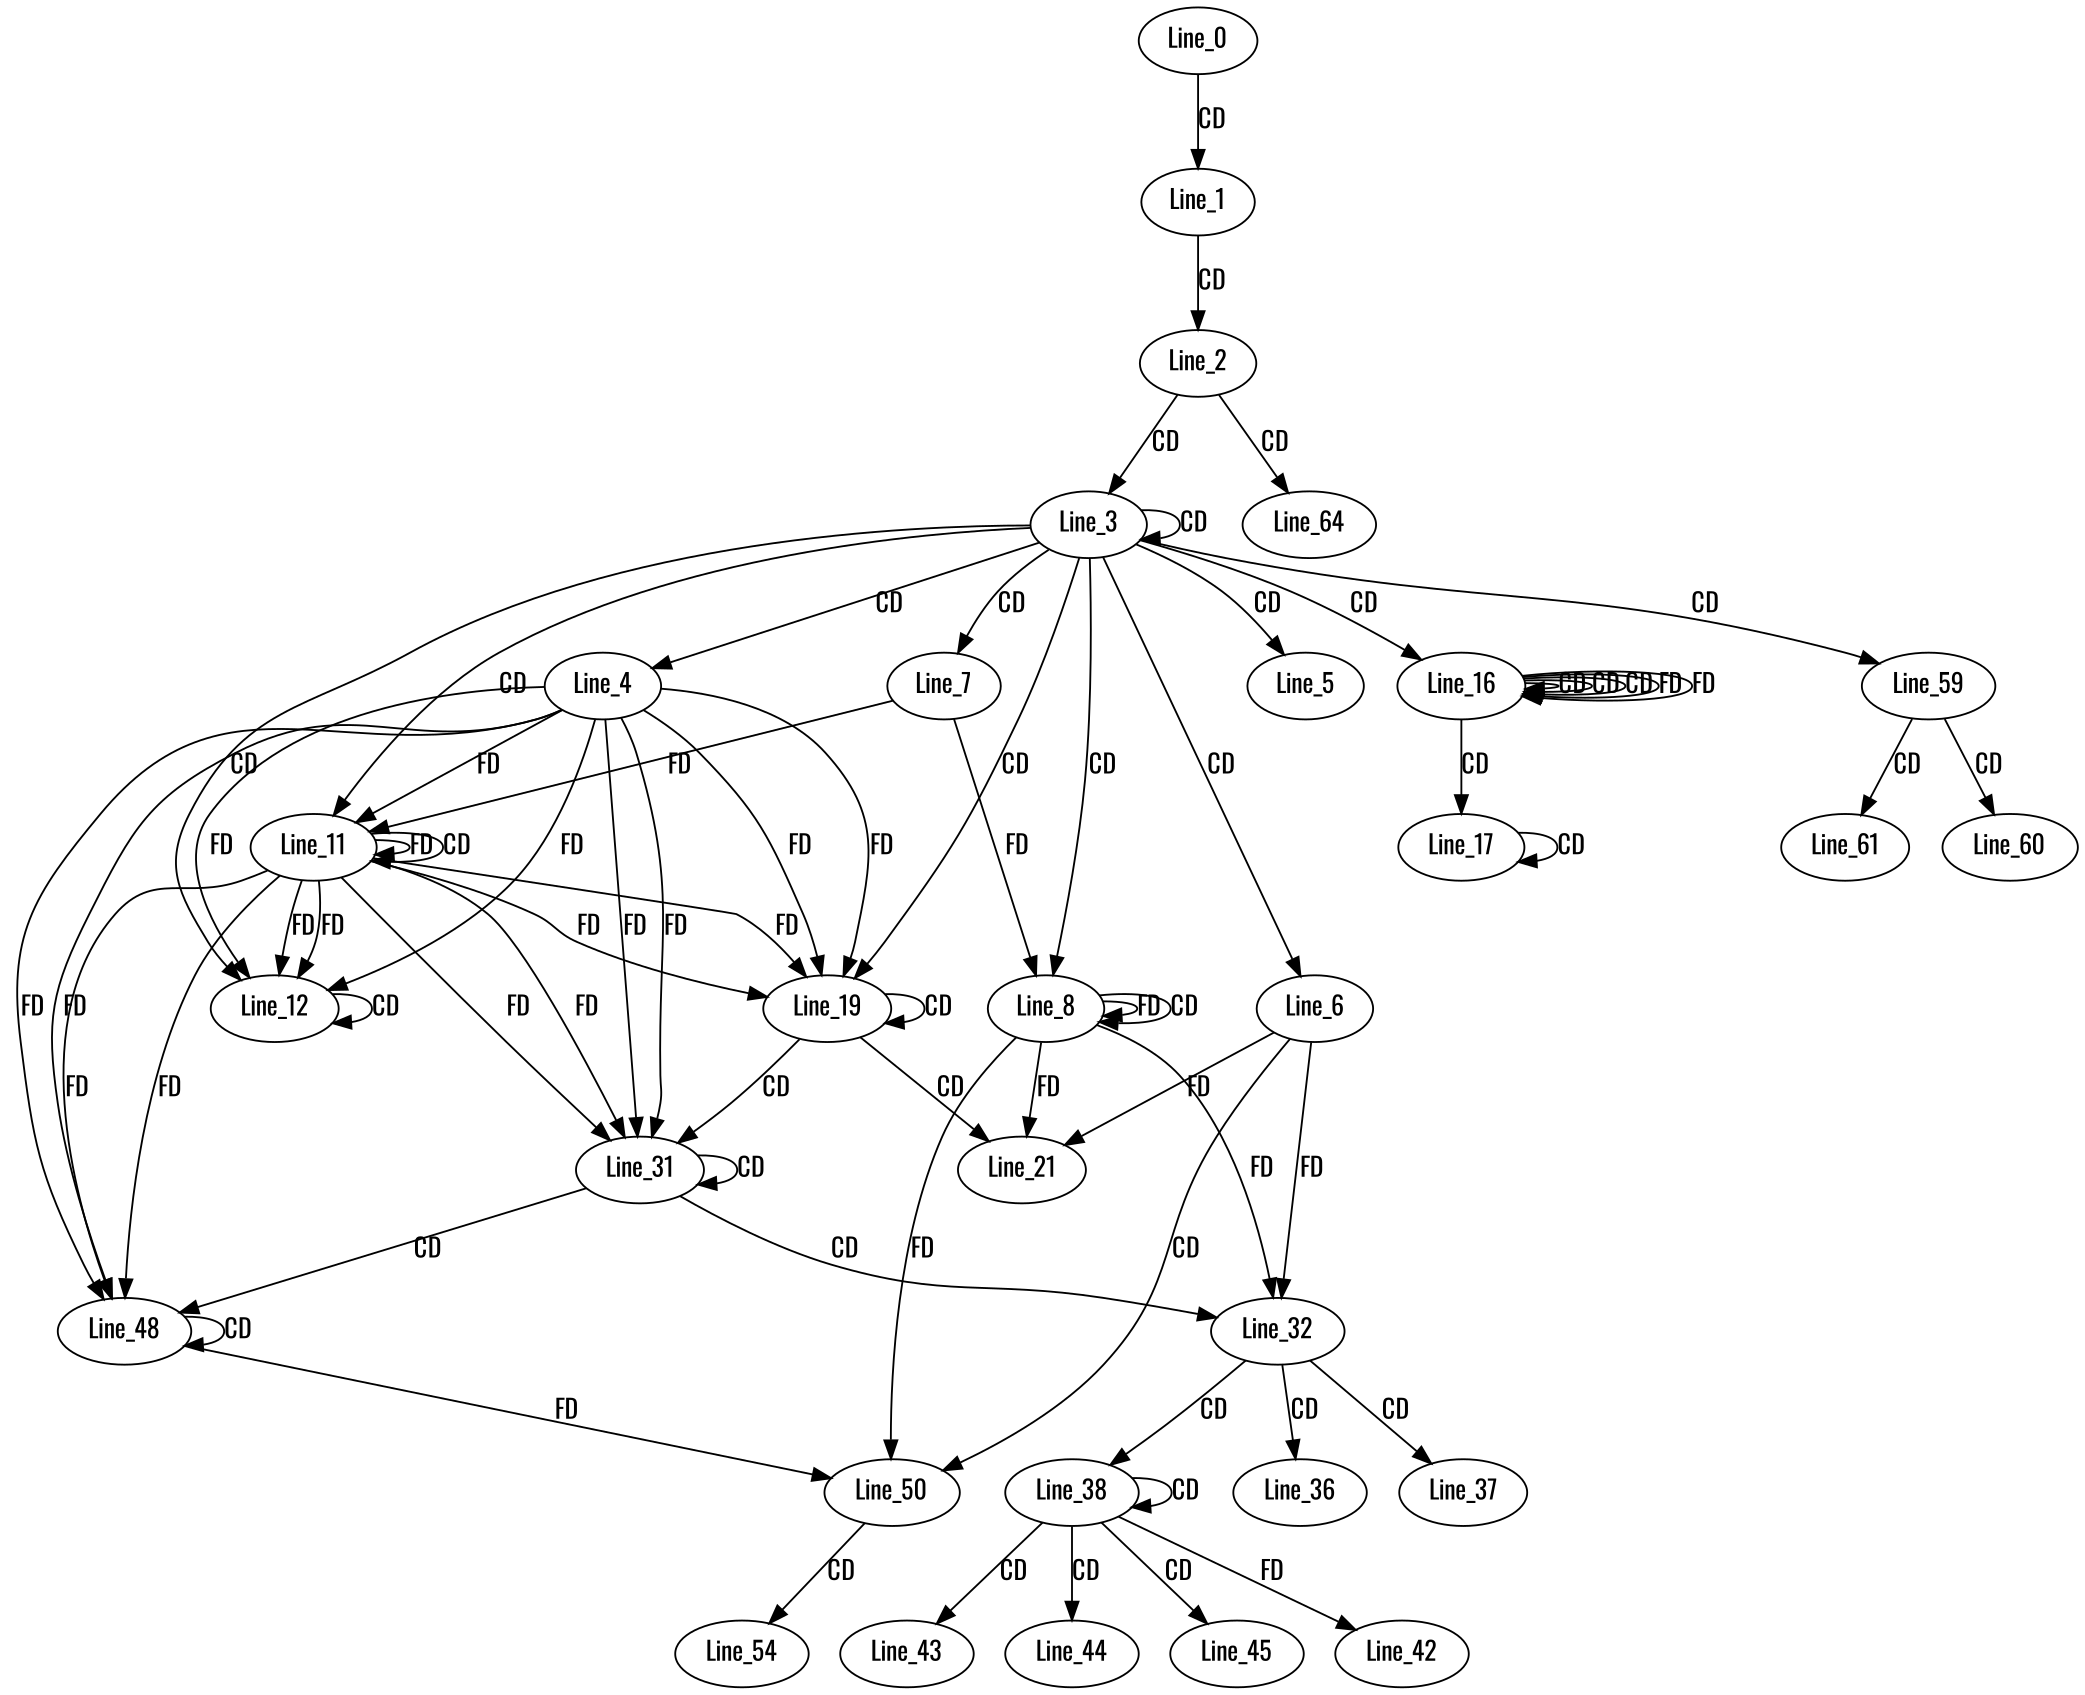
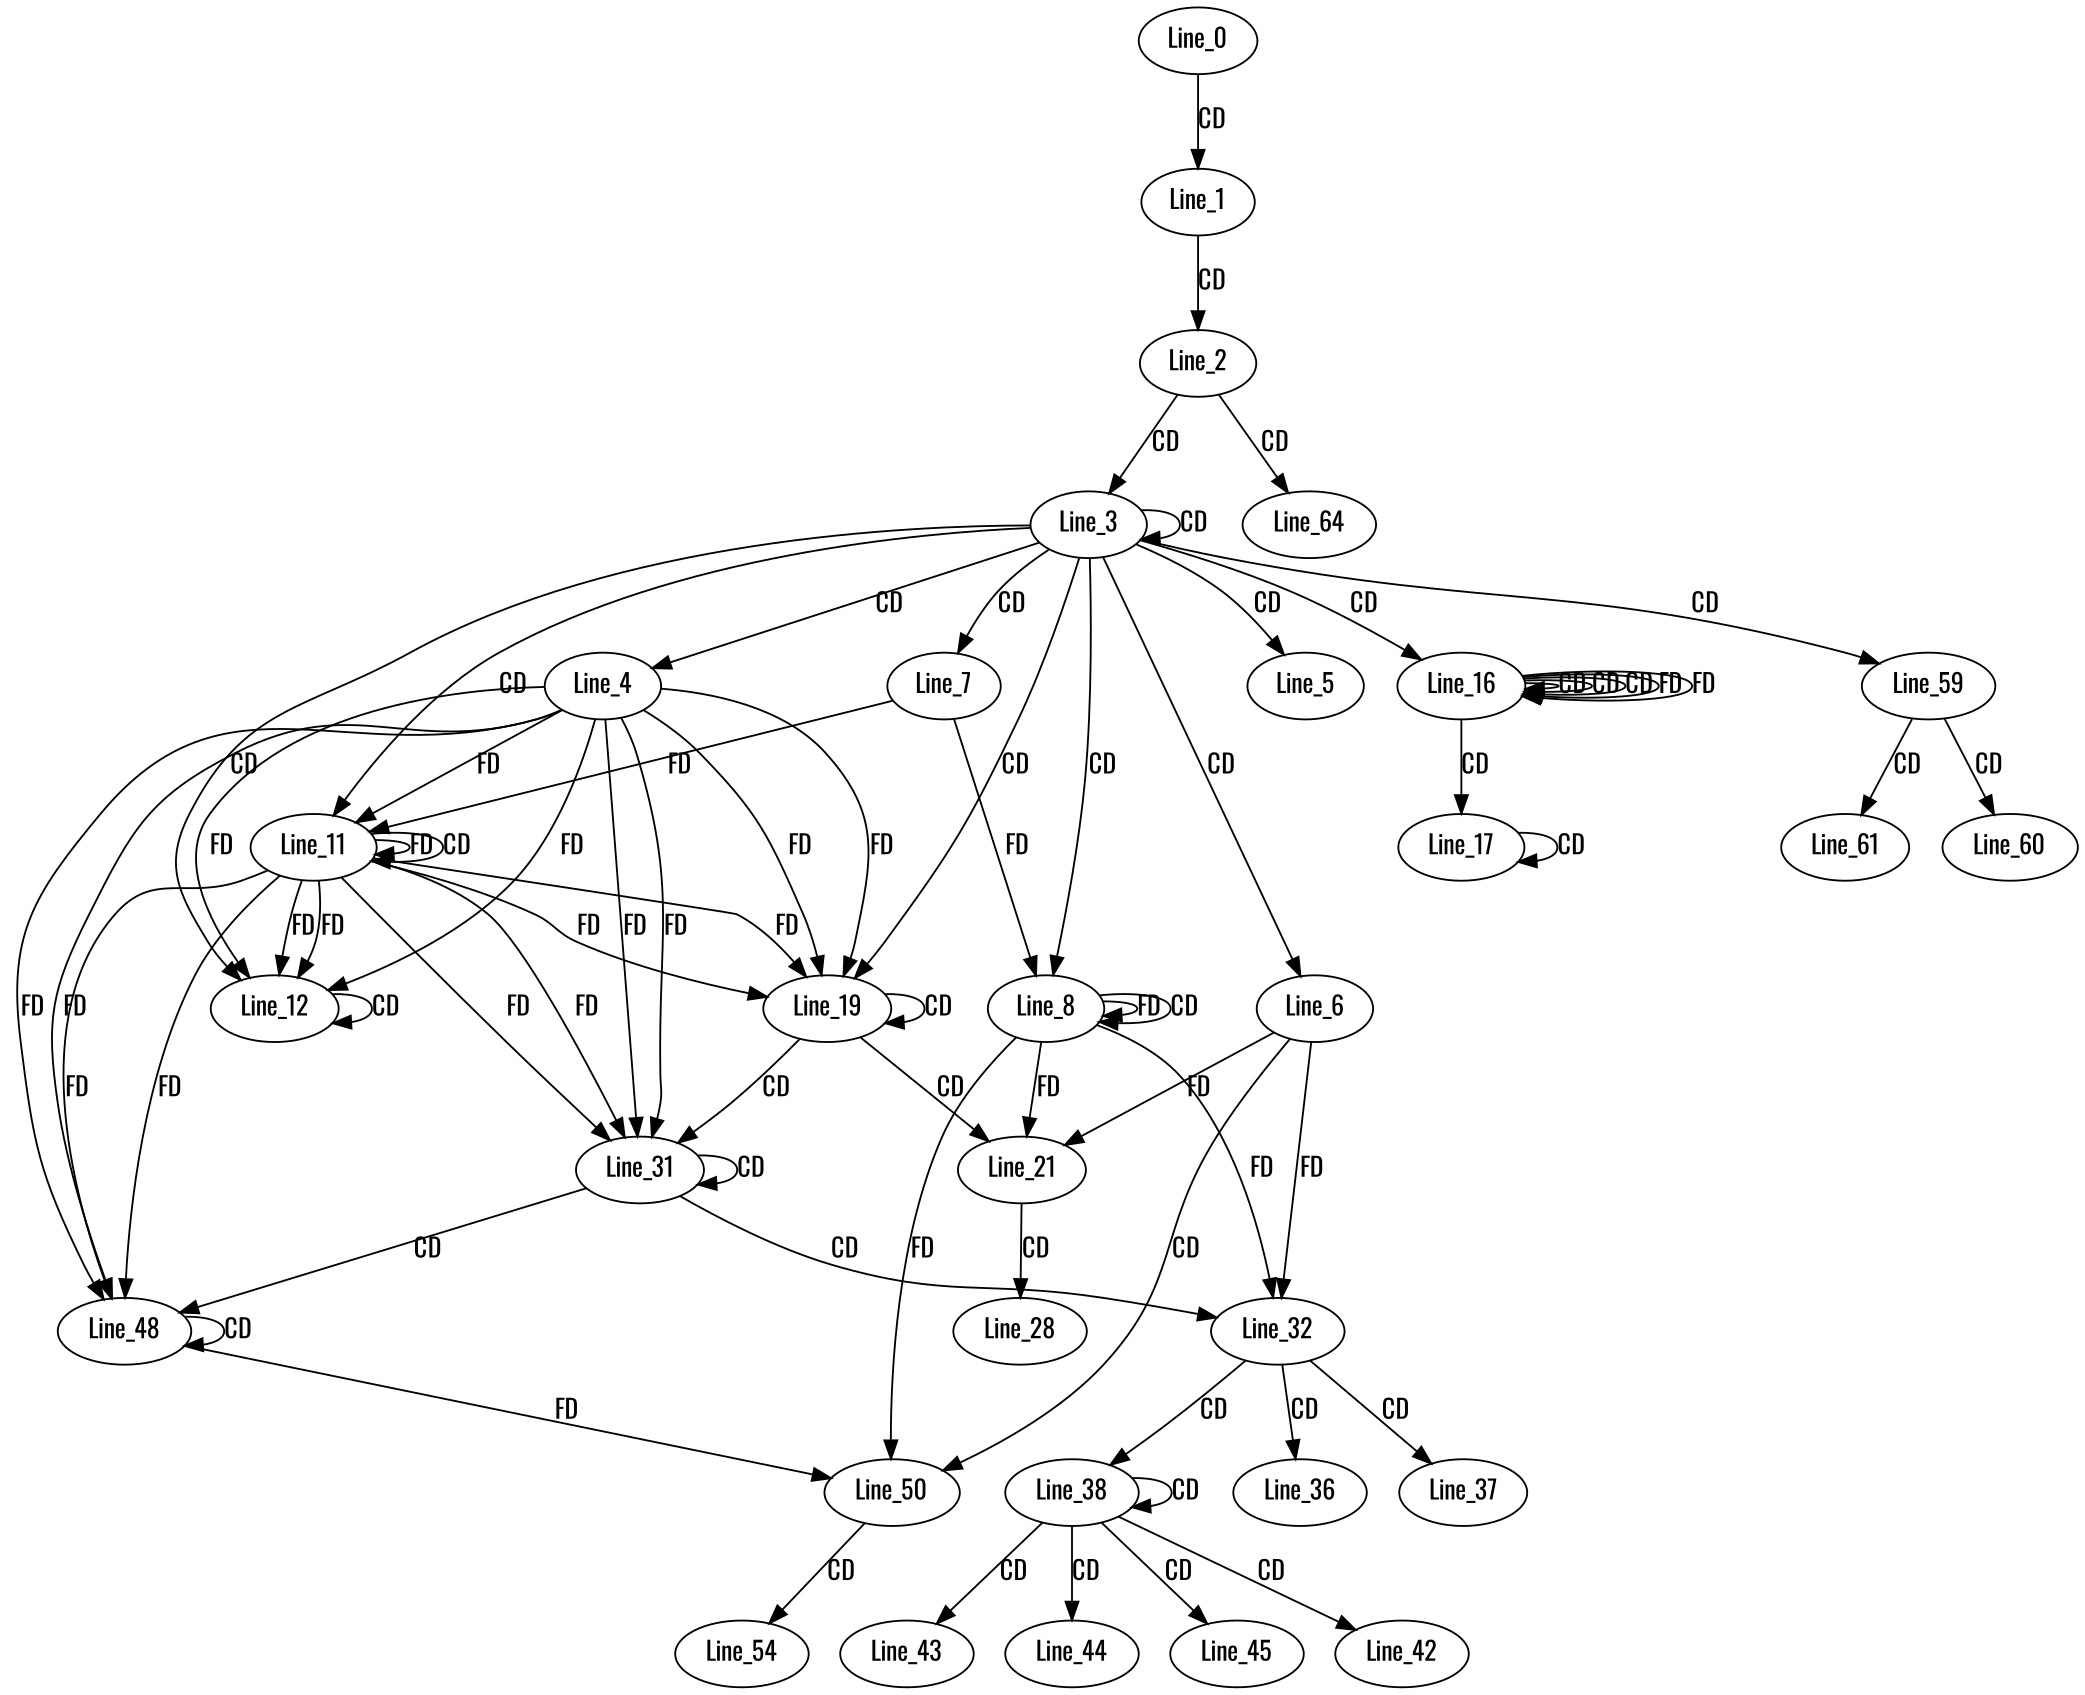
none -> (1020, 1331)
(1272, 1573) -> (1272, 1573)
